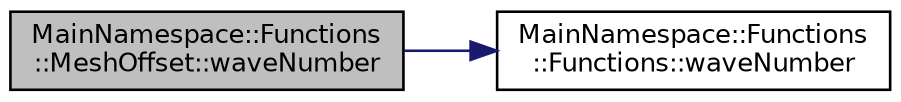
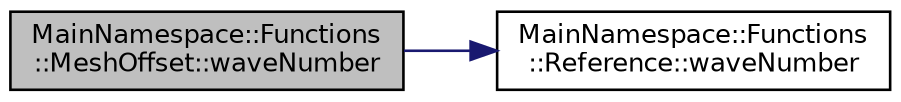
(694, 51) -> (694, 51)
